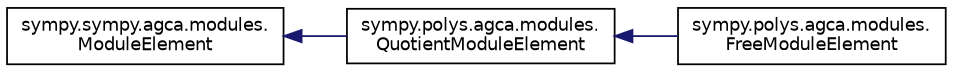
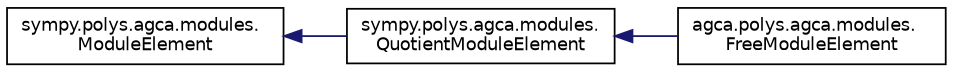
(145, 36) -> (145, 36)
(812, 36) -> (812, 36)
